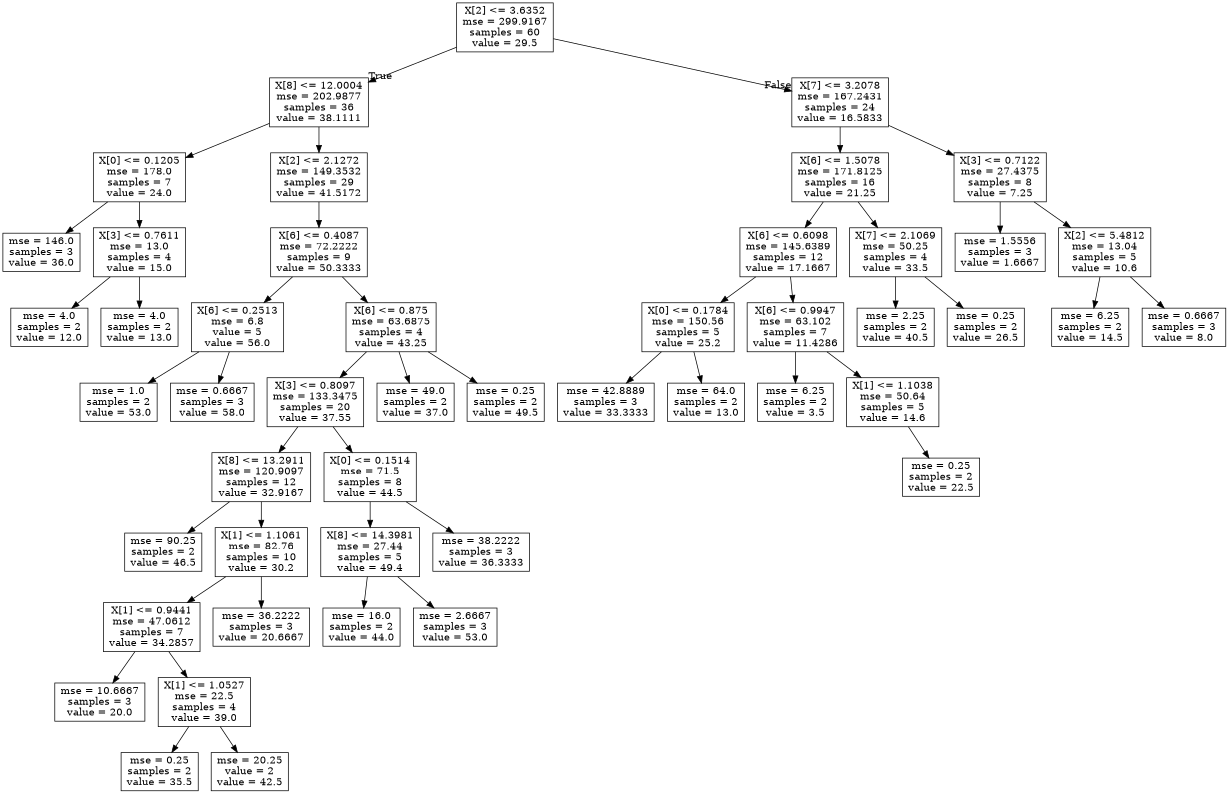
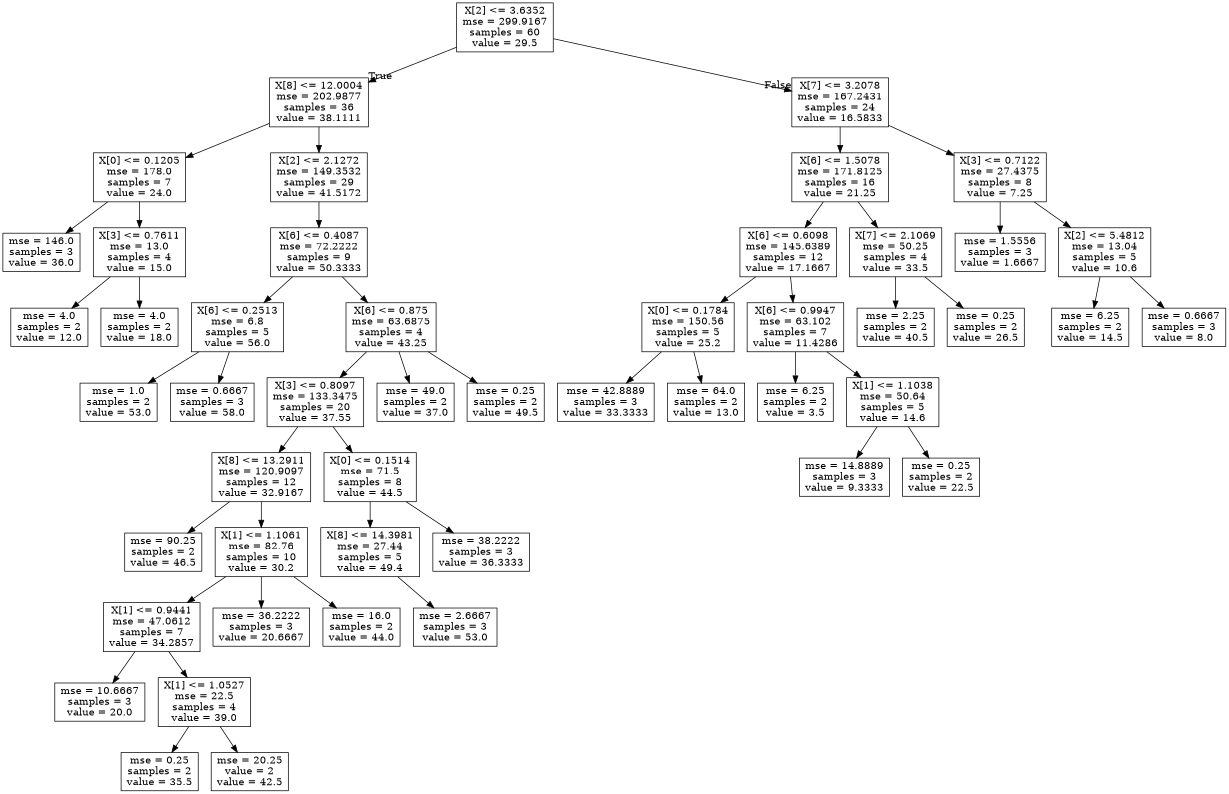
(139, 327) -> (139, 327)
(238, 327) -> (238, 327)
none -> (844, 477)
(366, 589) -> (312, 590)
